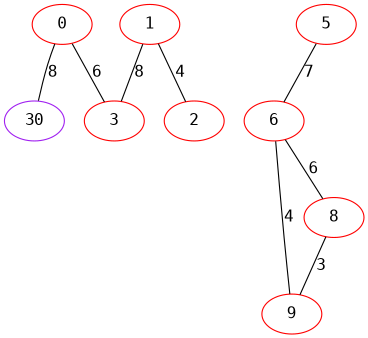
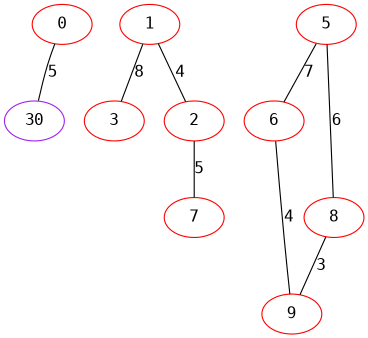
(53, 73) -> (53, 73)
(88, 73) -> none
(304, 169) -> (330, 121)
none -> (194, 218)
